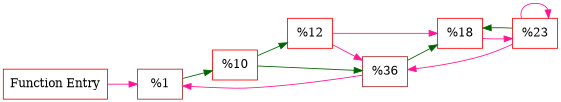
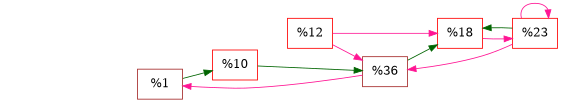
(269, 51) -> none
(55, 84) -> none
